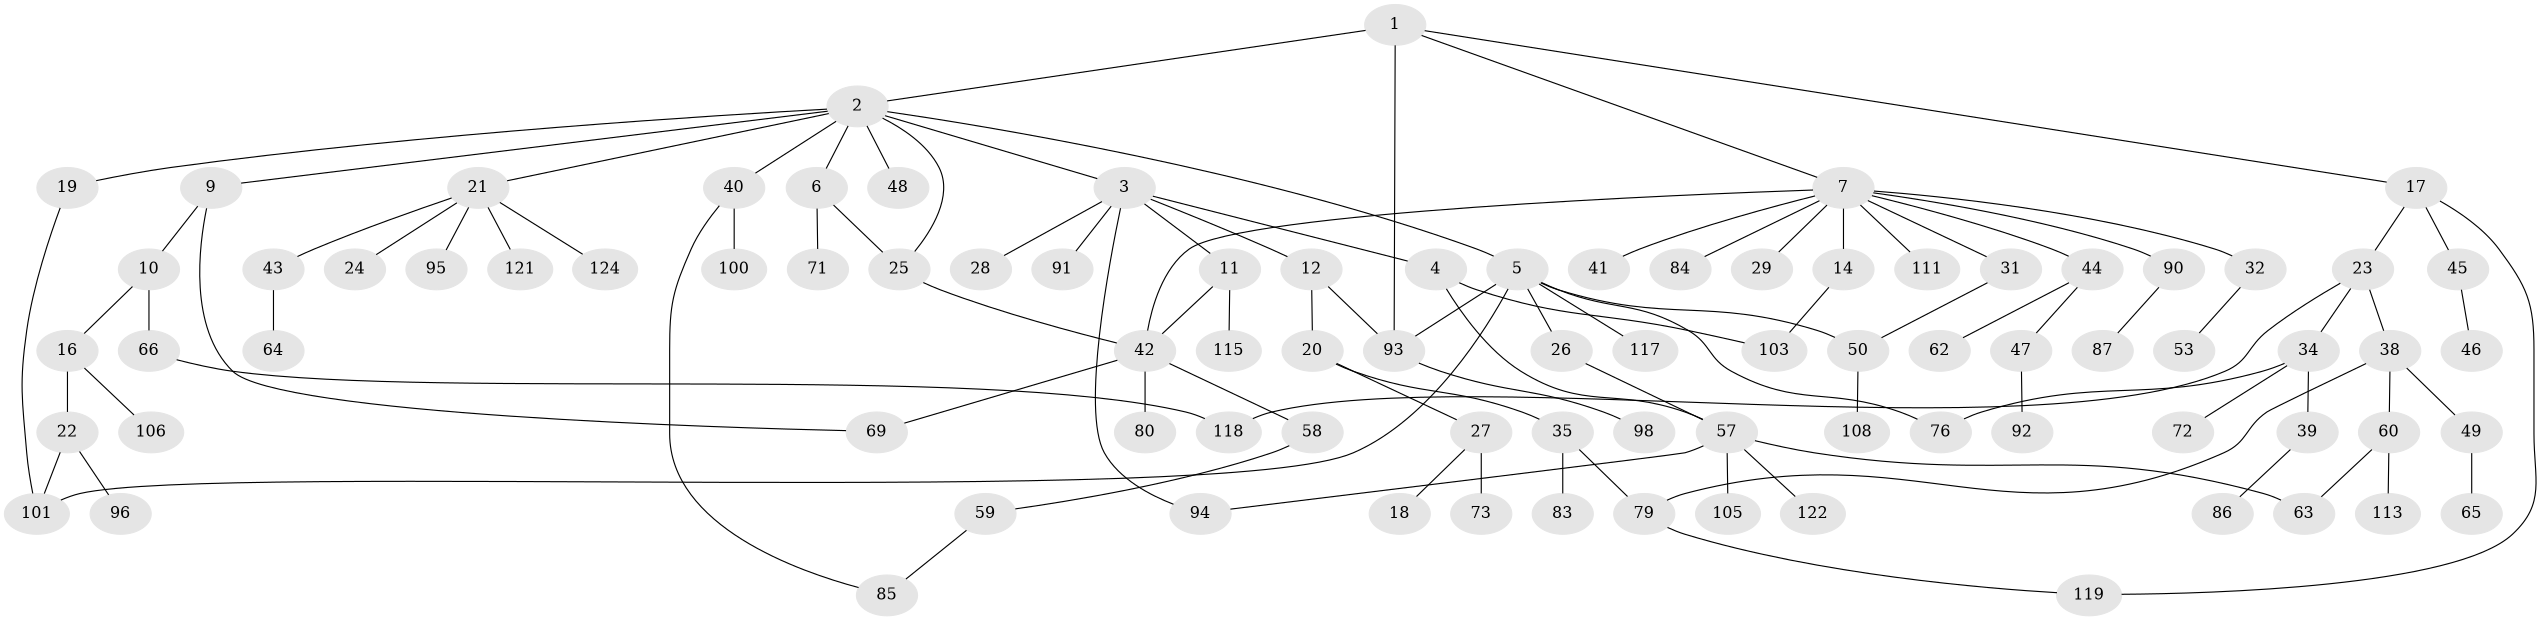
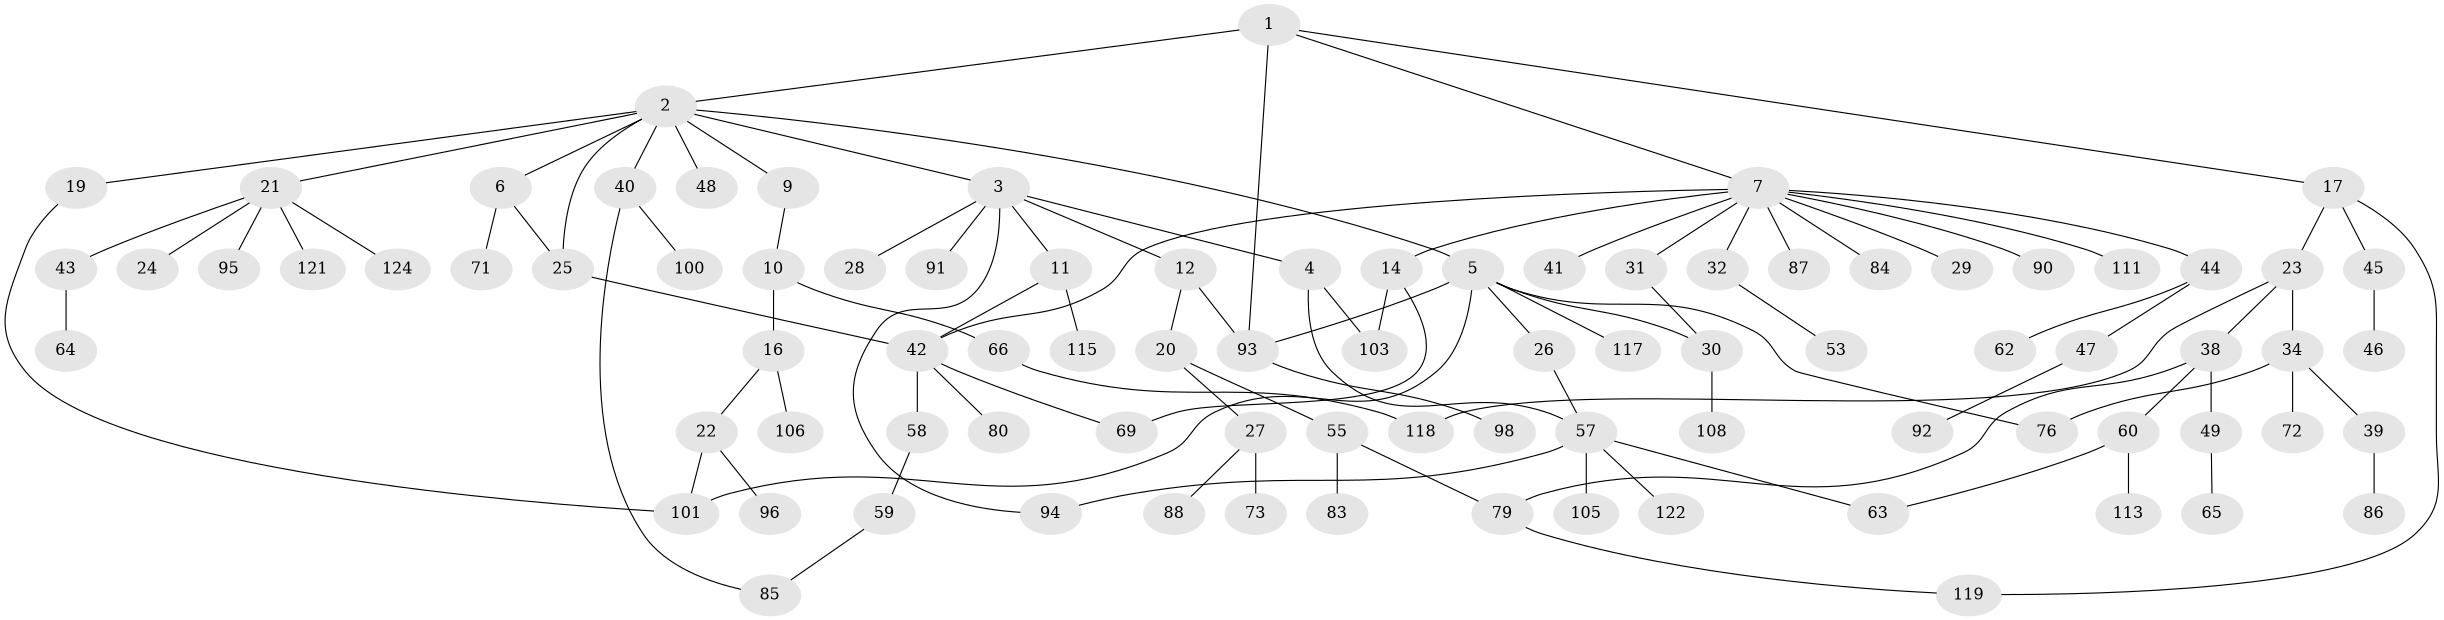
(2138, 310) -> (1779, 229)
(1858, 351) -> (1712, 351)
(451, 411) -> (1394, 386)
(1563, 432) -> (1337, 432)
(1400, 514) -> (1174, 514)
